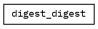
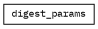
(49, 14) -> (49, 14)
